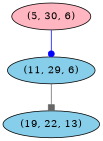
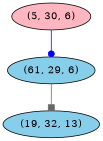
(51, 70) -> (51, 70)
(51, 124) -> (51, 124)
